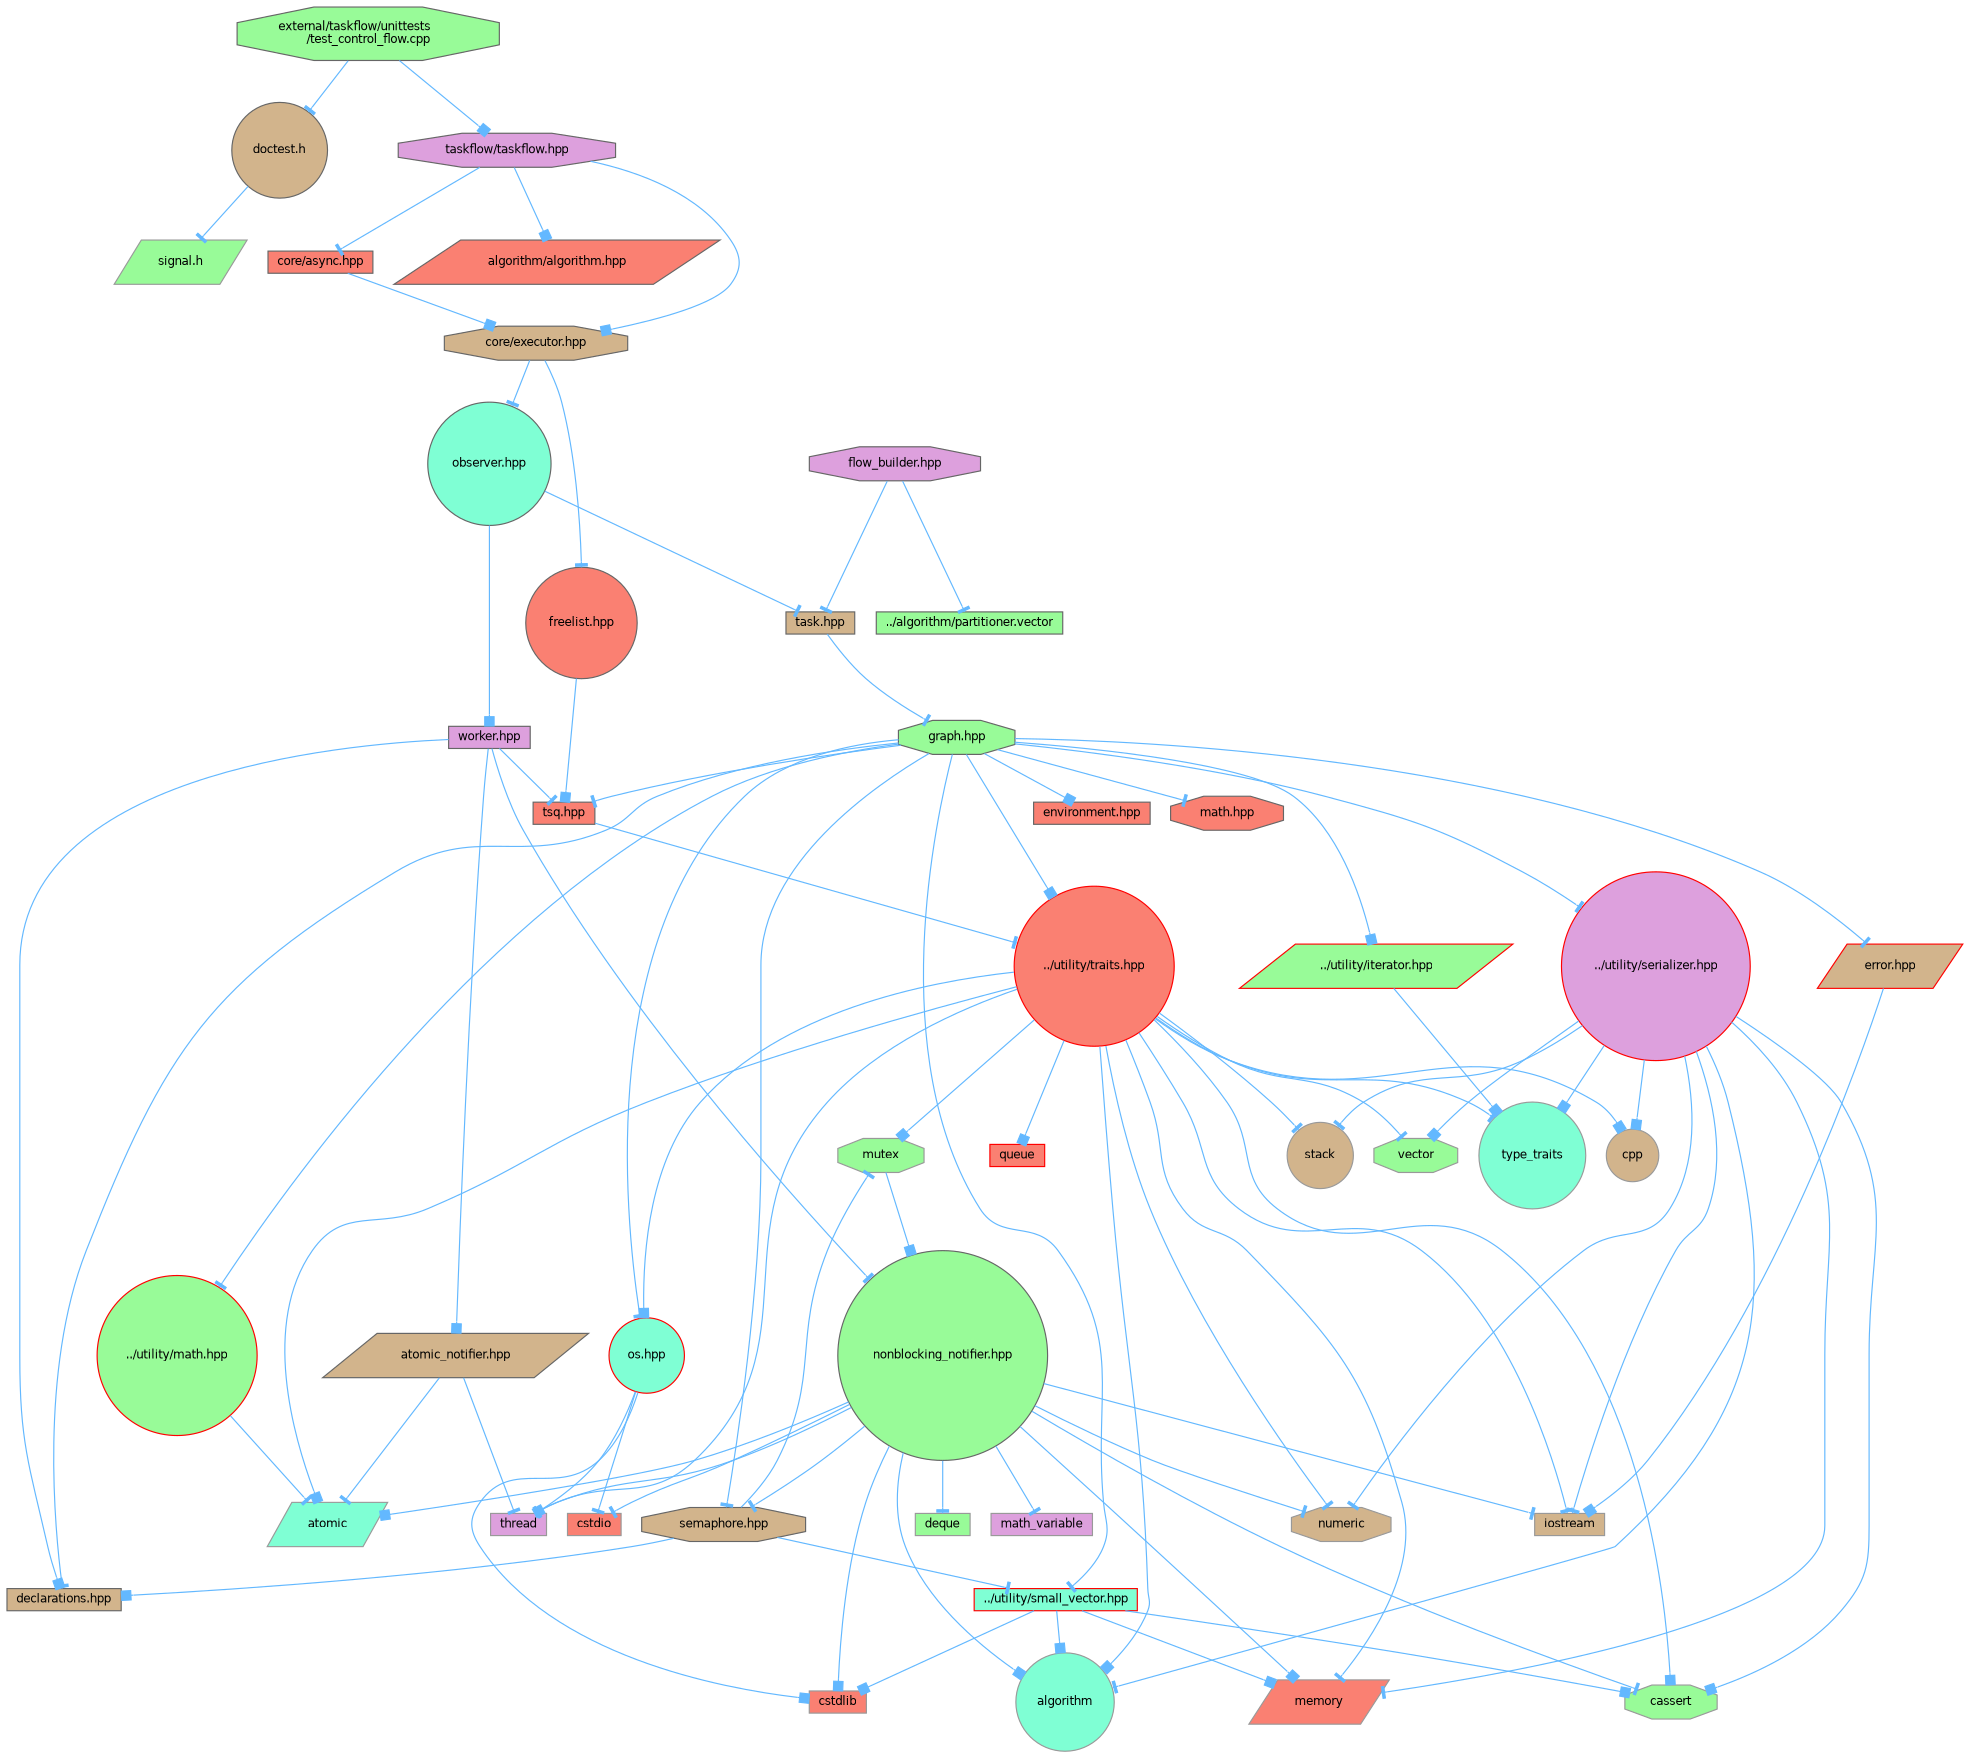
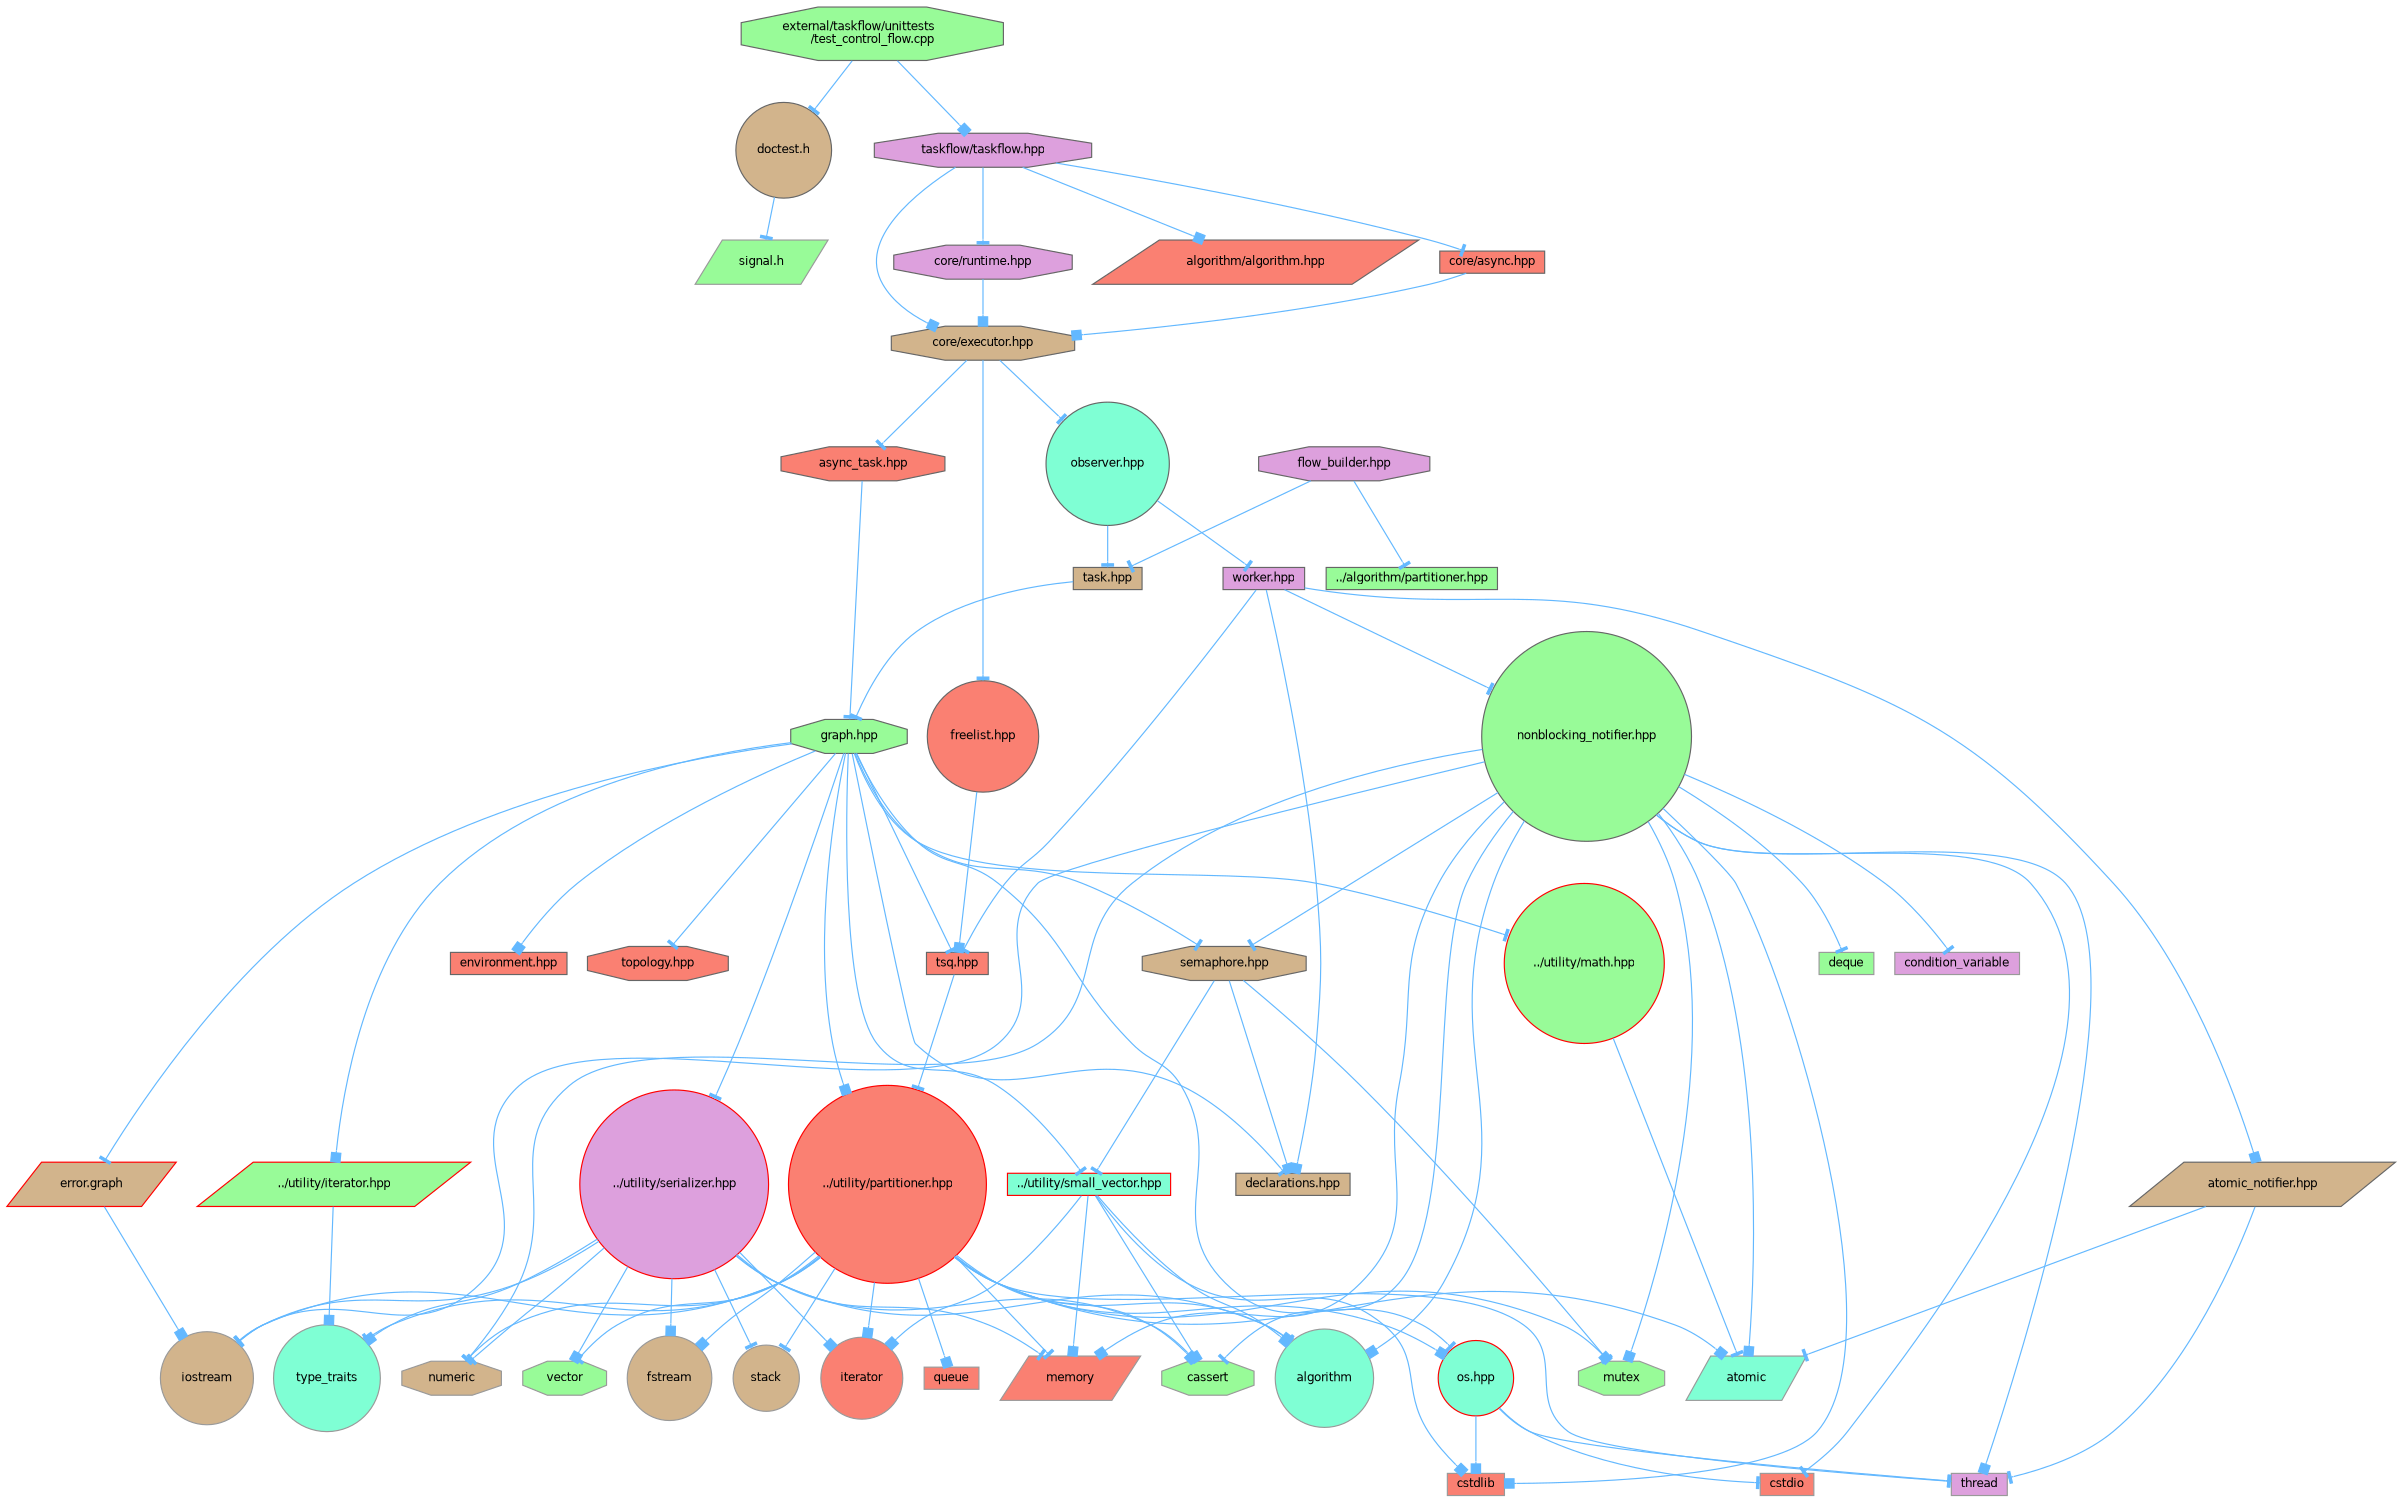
none -> (983, 262)
none -> (863, 464)
(489, 620) -> (1195, 527)
(970, 623) -> (1412, 579)
(1227, 813) -> (658, 963)
(1094, 966) -> (887, 1184)
(1890, 966) -> (92, 1184)
(1017, 1155) -> (952, 1378)
(1633, 1155) -> (670, 1378)
(897, 1208) -> (1690, 1086)
none -> (862, 1378)
(1042, 1525) -> (1957, 963)
(1570, 1525) -> (207, 1378)
